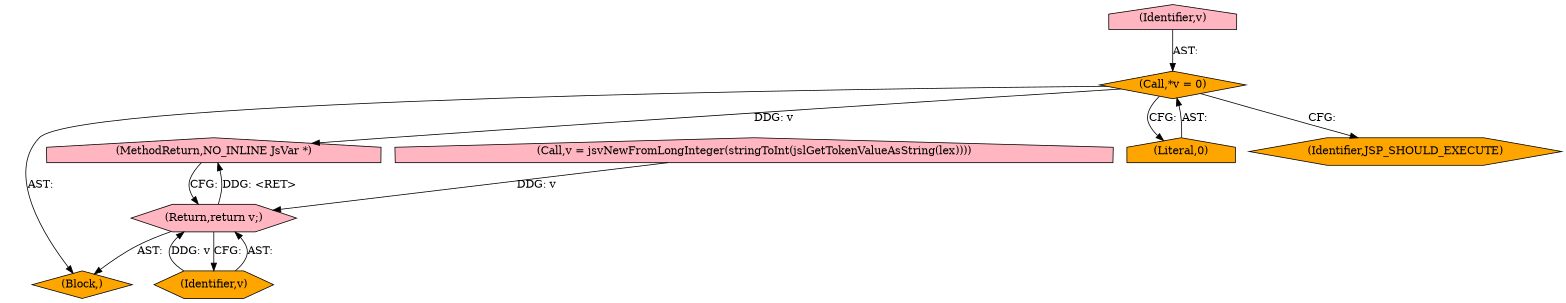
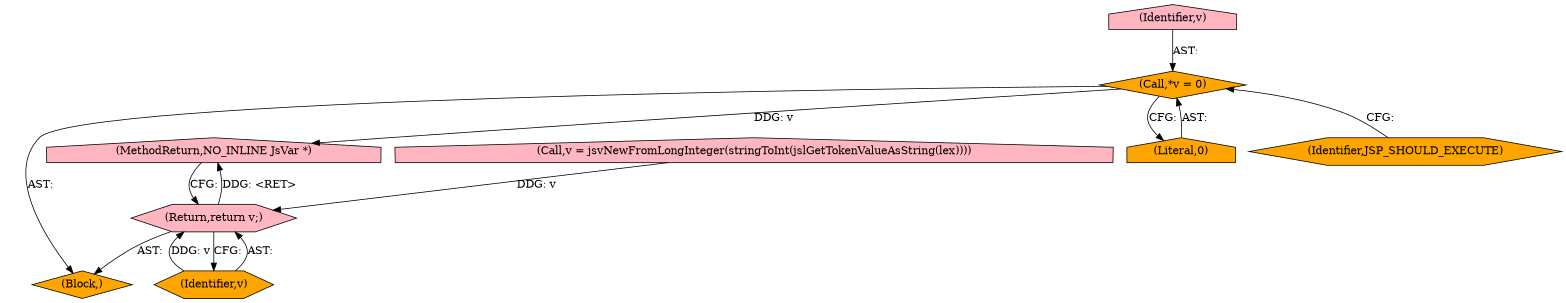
(1275, 115) -> (1314, 104)
